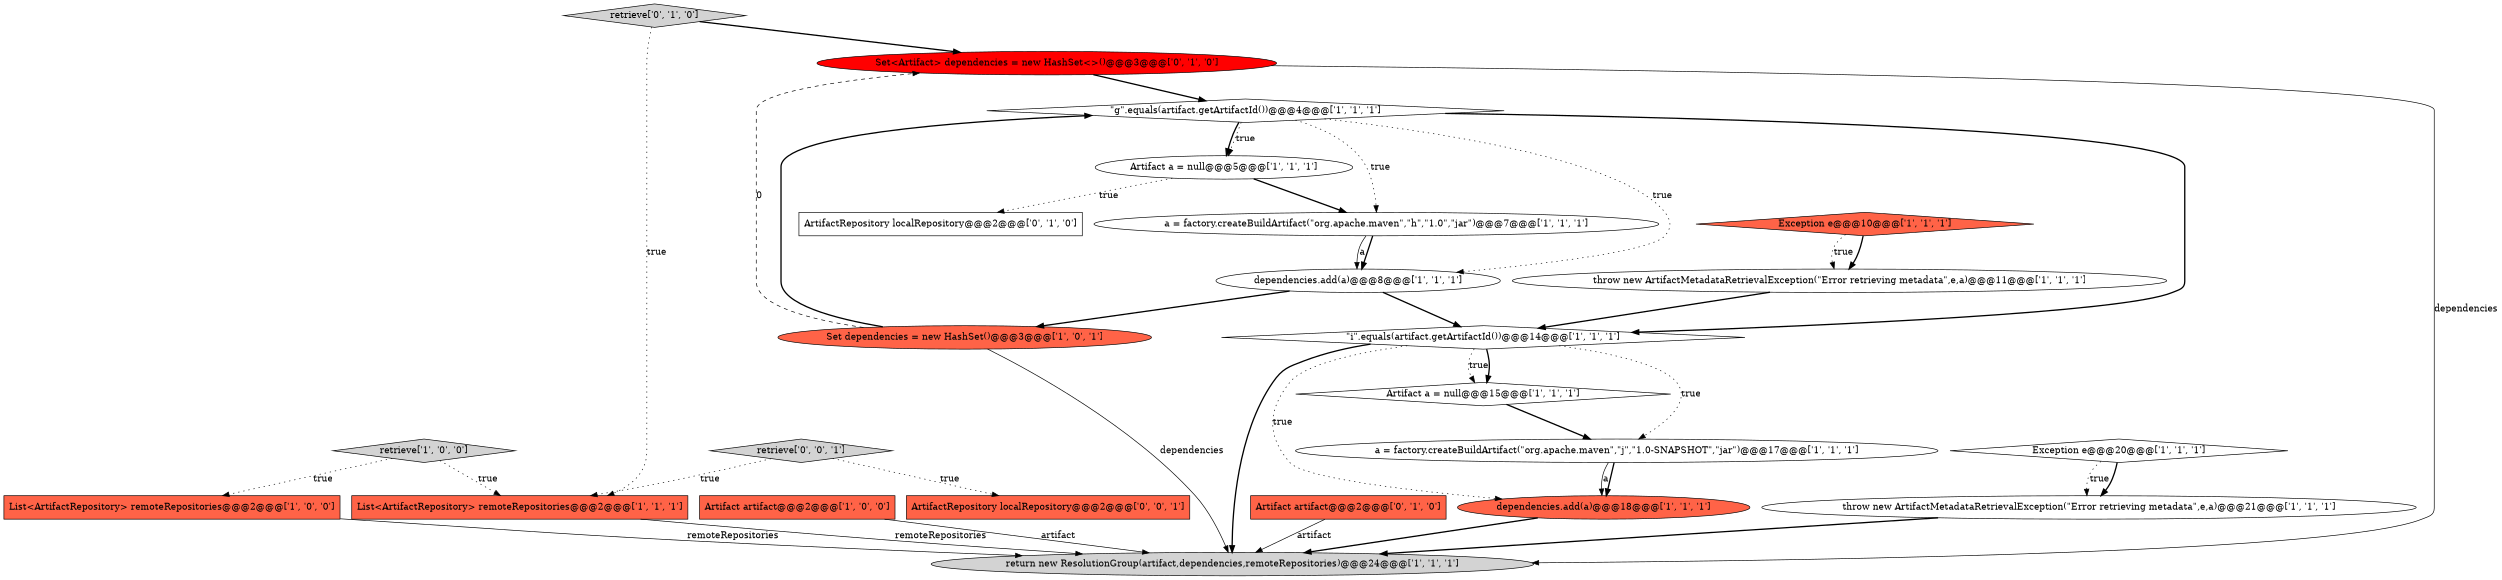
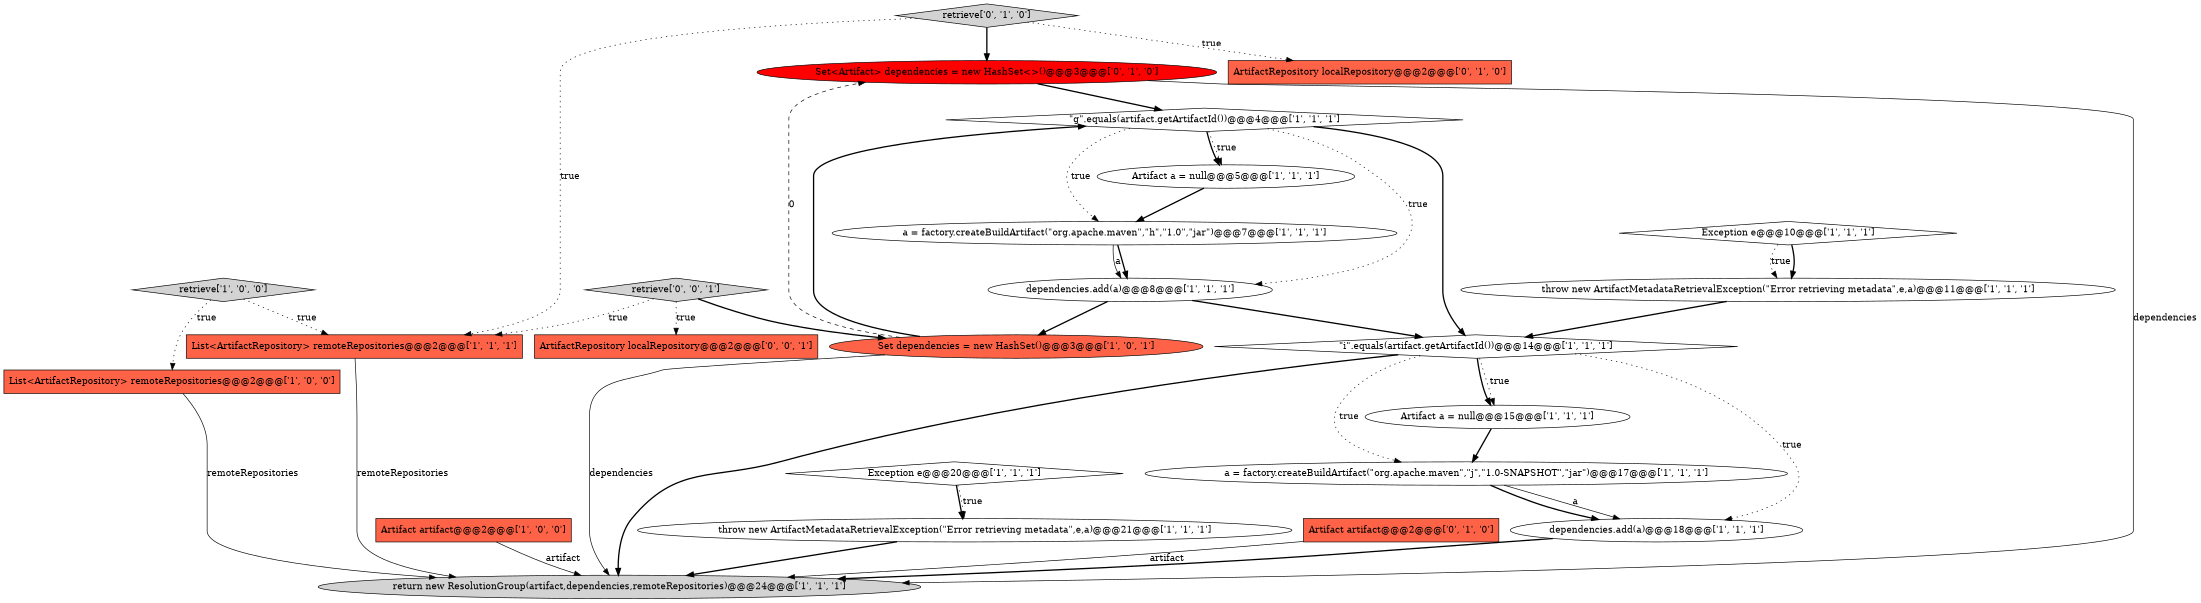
(1088, 195) -> (1157, 41)
(941, 224) -> (1370, 72)
(1865, 224) -> (1788, 233)
none -> (787, 324)
(1483, 394) -> (1498, 417)
(1604, 507) -> (1656, 530)
